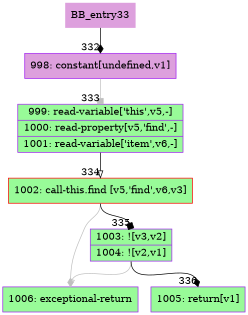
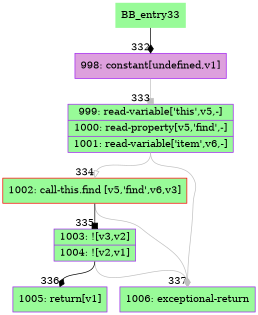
(100, 15) -> (151, 15)
(100, 162) -> (126, 165)
none -> (193, 201)
